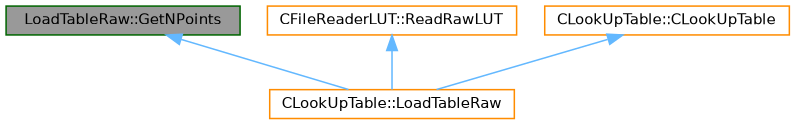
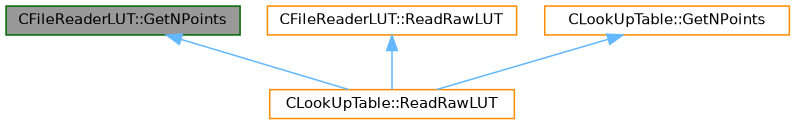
(123, 21) -> (123, 21)
(667, 21) -> (667, 21)
(392, 104) -> (392, 104)
